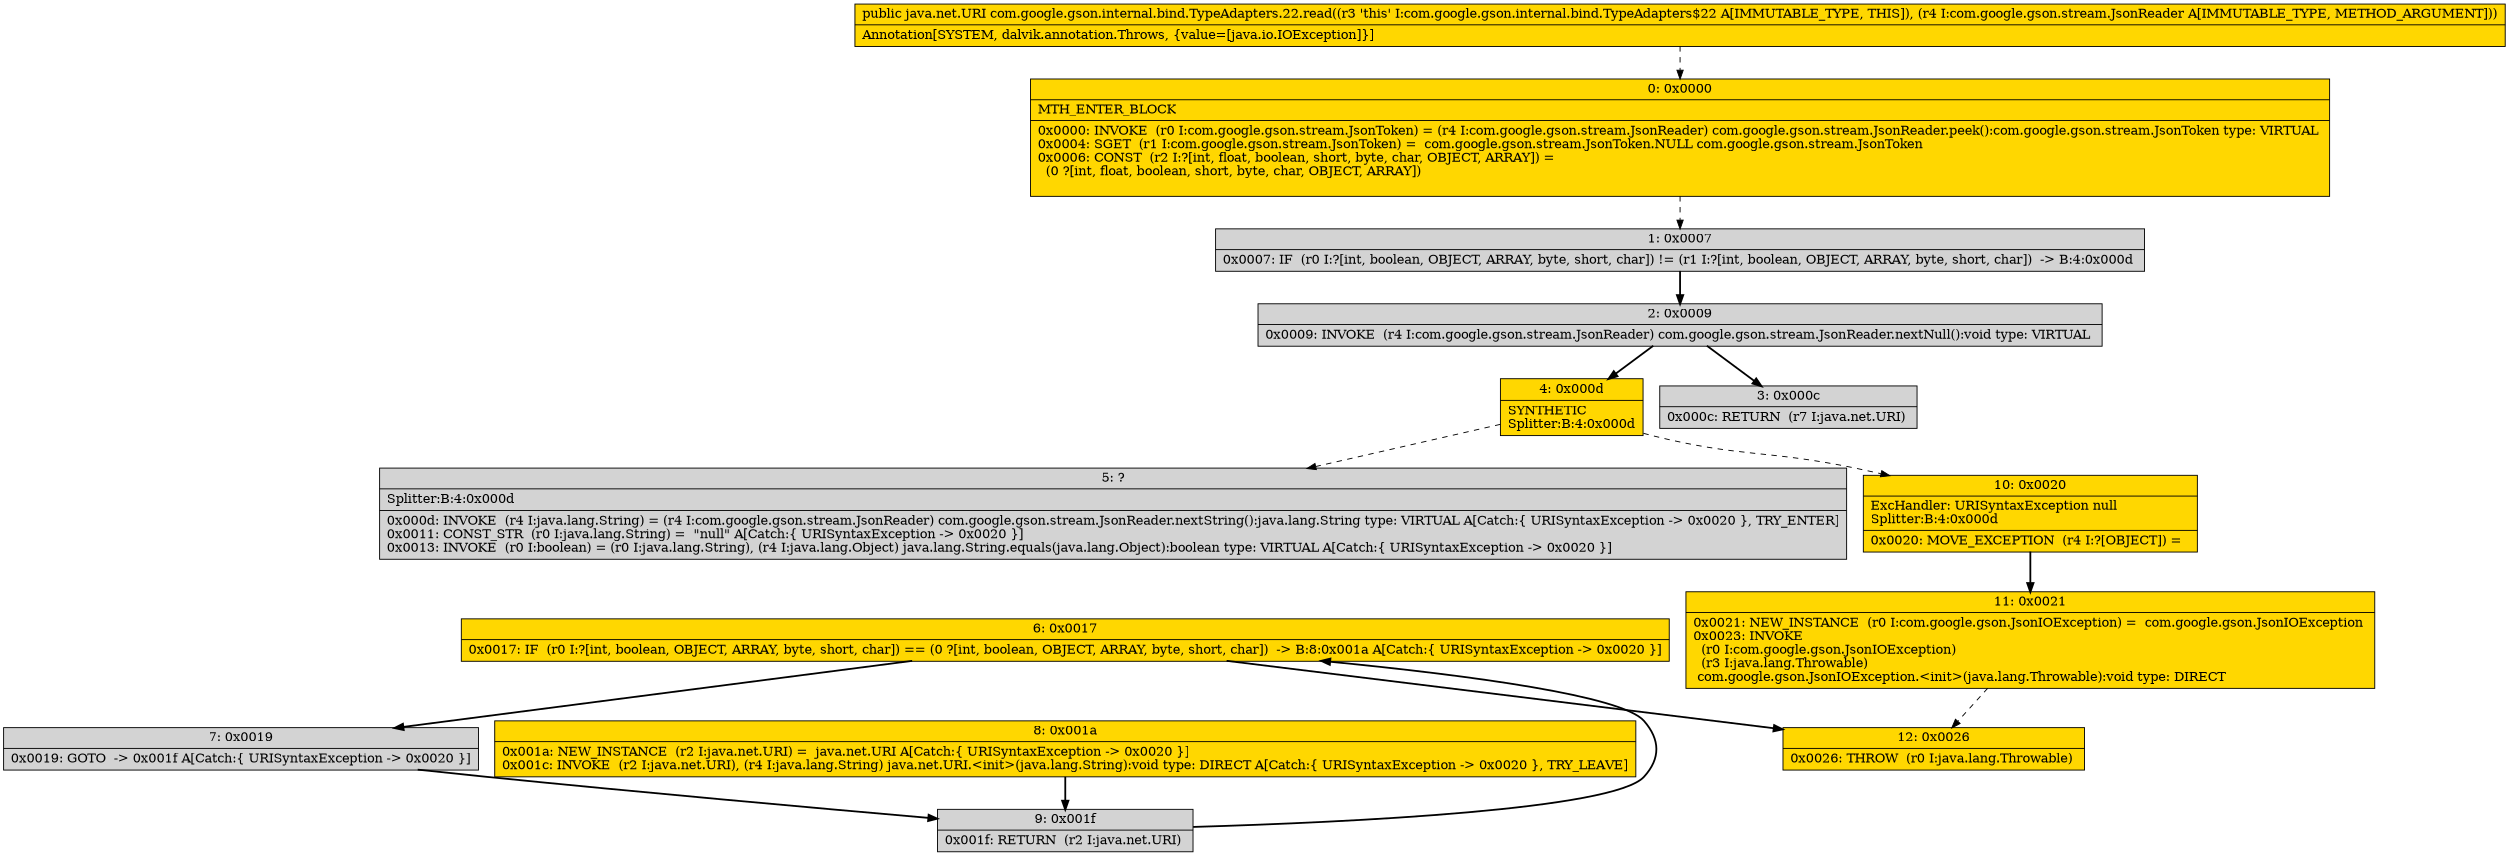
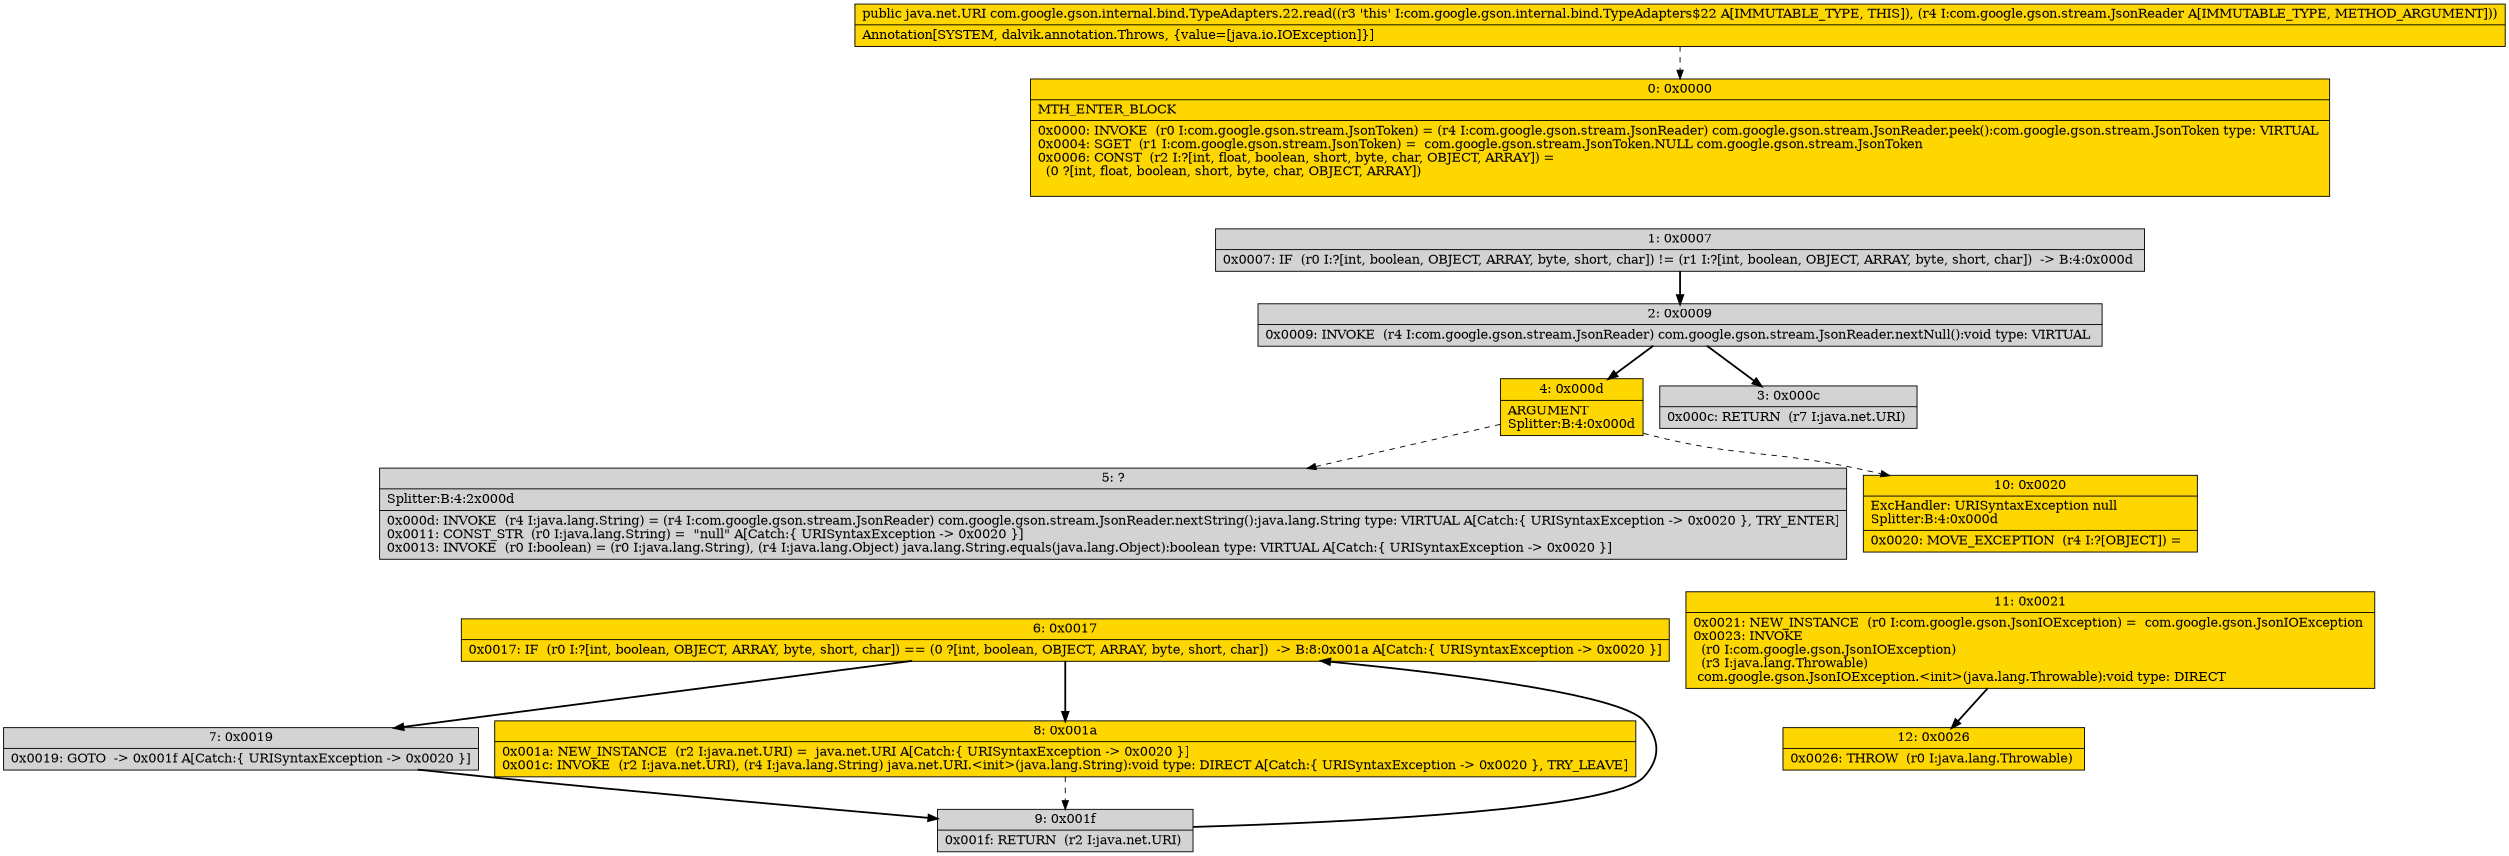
(1680, 208) -> none
(1547, 411) -> (1548, 411)
(451, 499) -> (451, 499)
(2030, 567) -> none
(1500, 695) -> (1065, 686)
(1973, 705) -> (1973, 705)
(1065, 789) -> (1065, 789)
